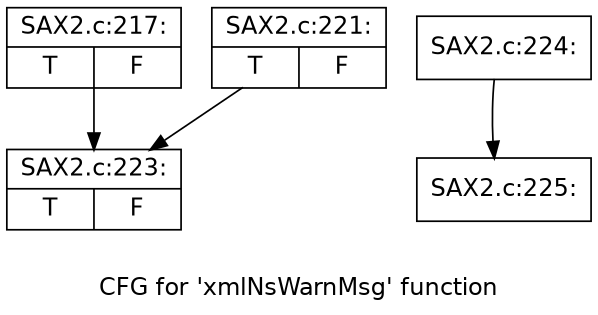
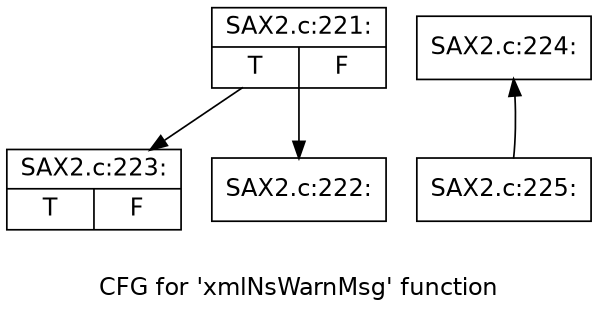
(94, 48) -> none
(493, 110) -> (515, 127)
none -> (299, 190)
